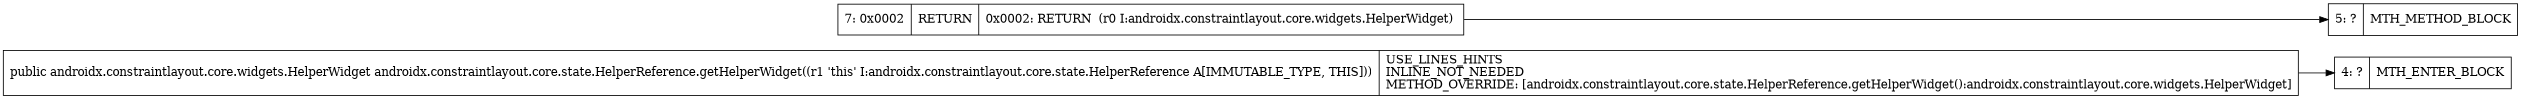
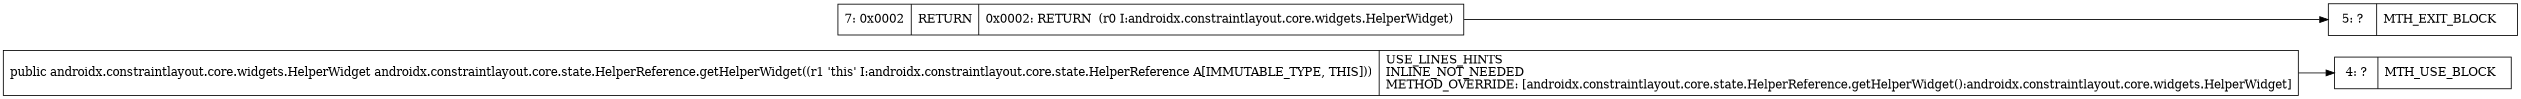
(2440, 19) -> (2440, 19)
(2440, 72) -> (2440, 72)
